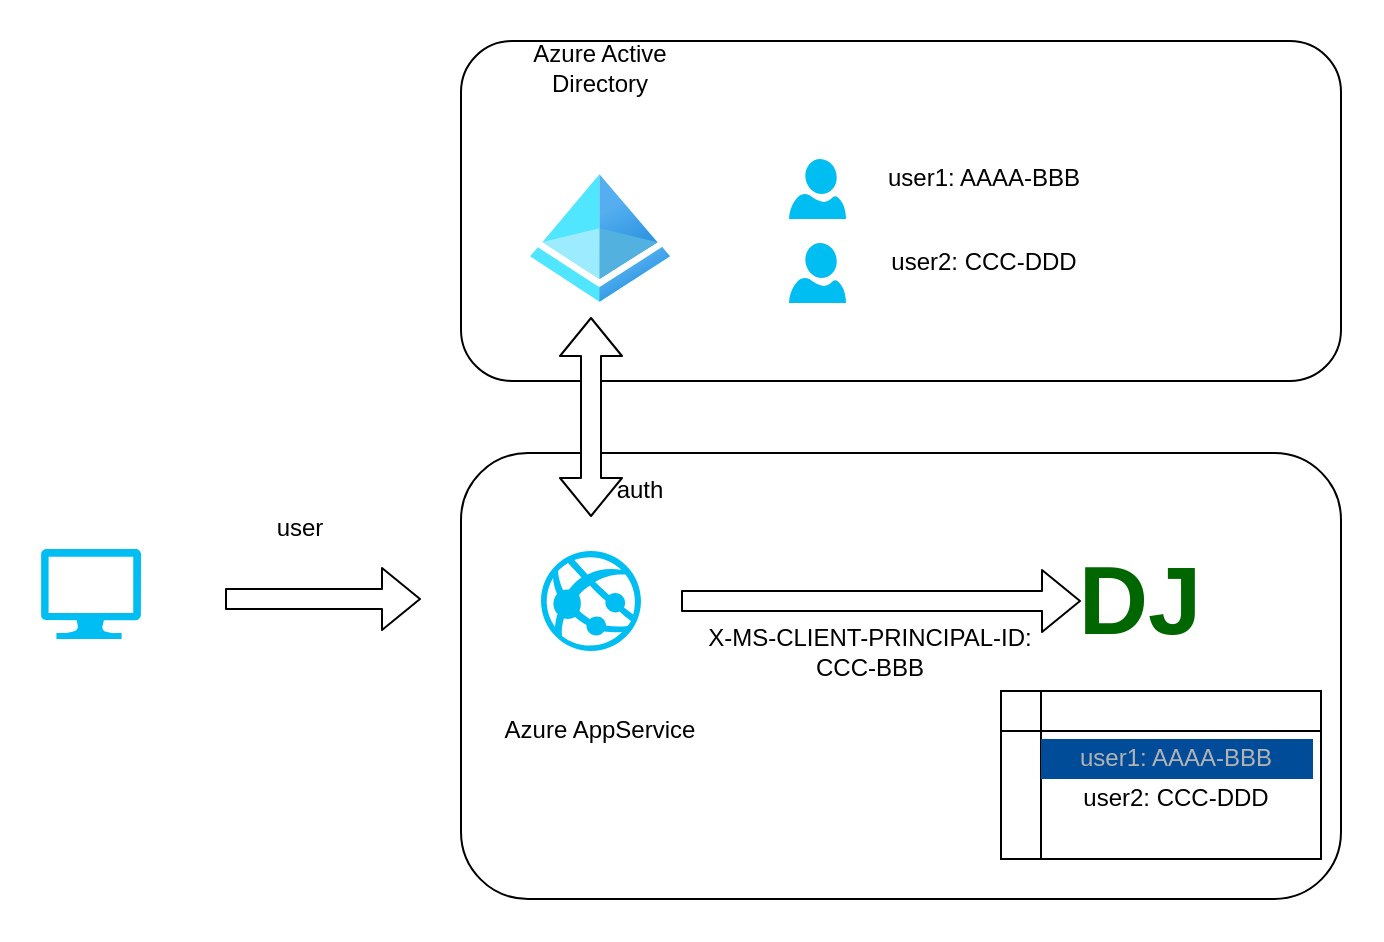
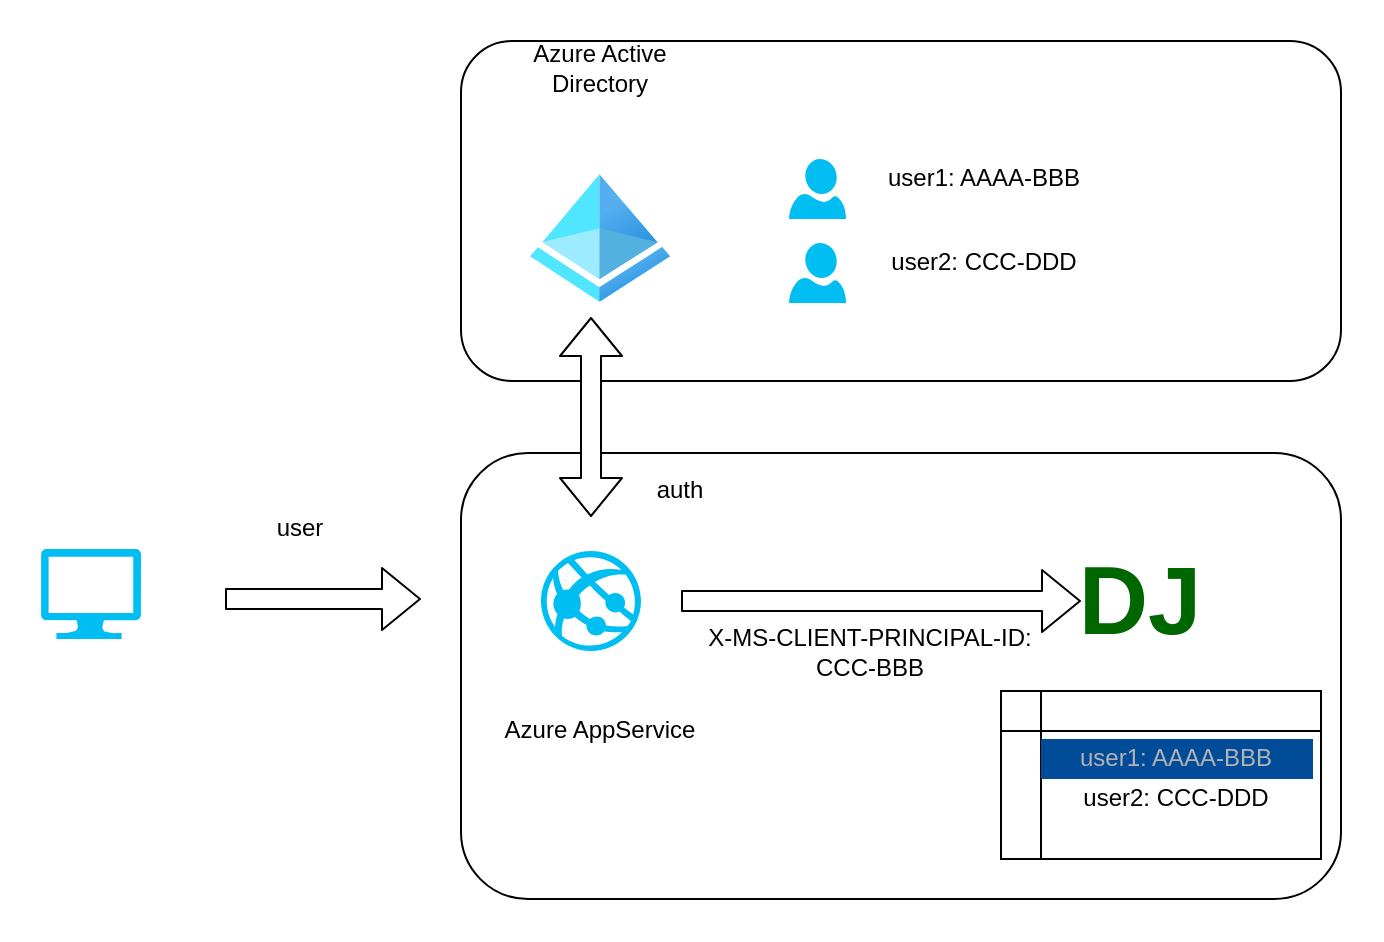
(641, 491) -> (681, 491)
